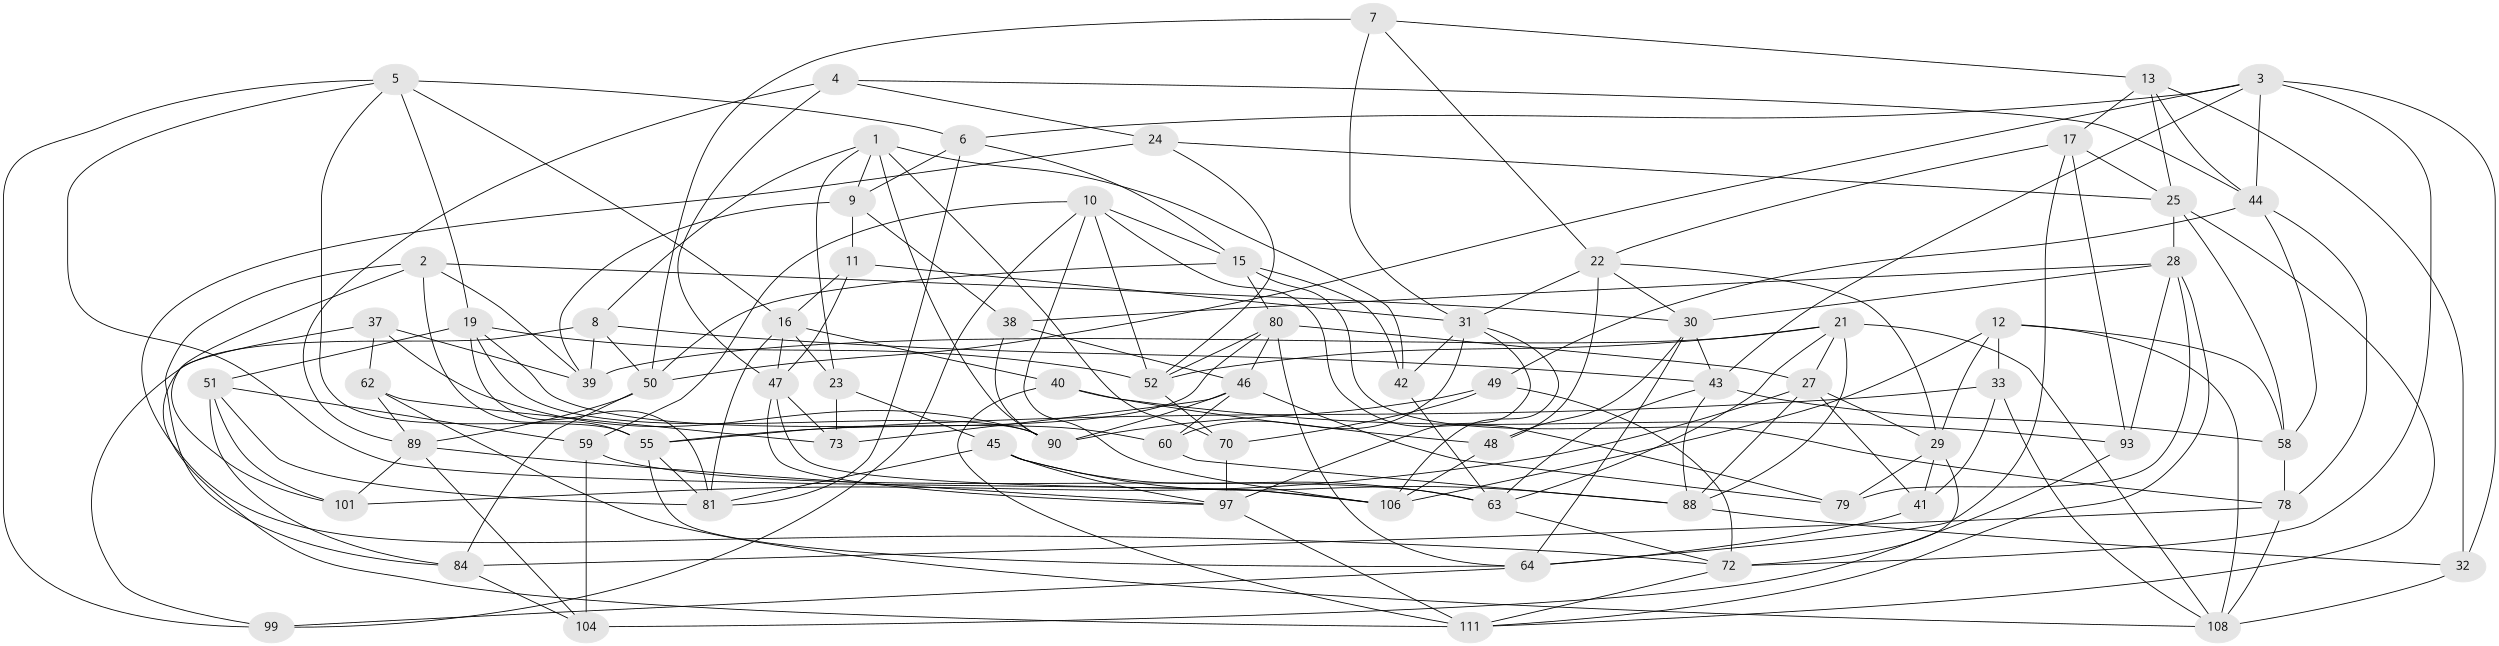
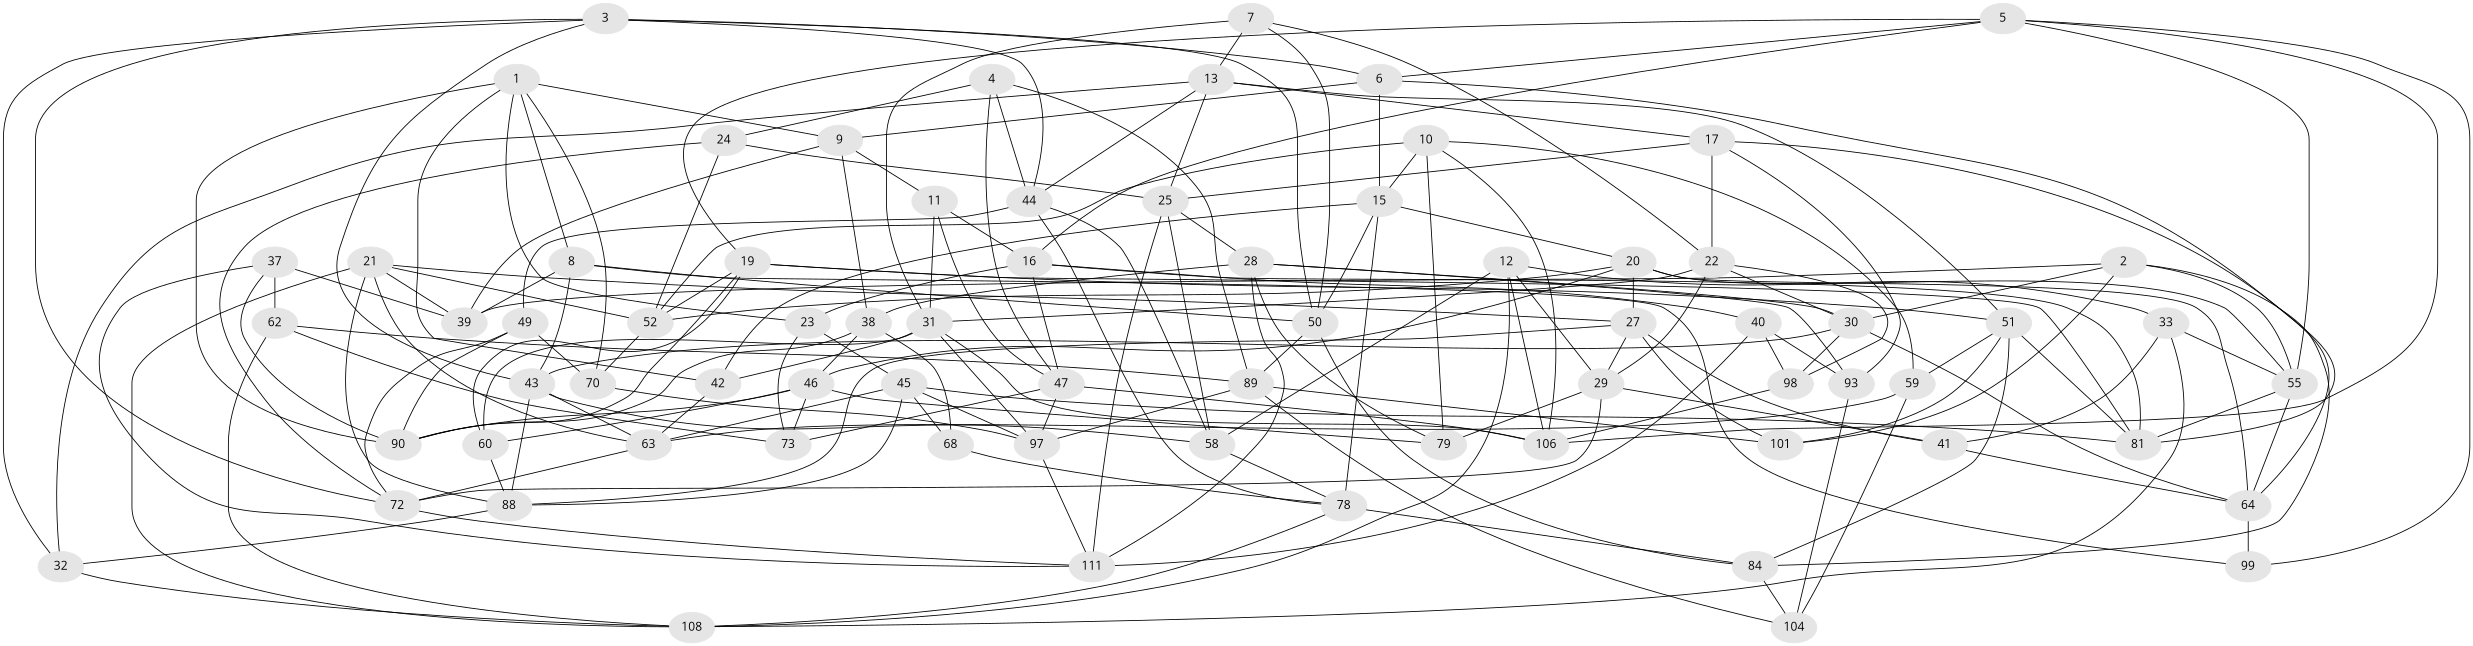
none -> (1647, 108)
(1276, 323) -> (1633, 262)
none -> (951, 445)
(1491, 445) -> (1791, 384)
(775, 530) -> none
